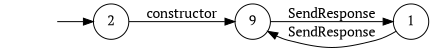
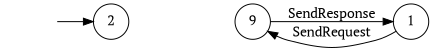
(177, 22) -> none
(332, 33) -> (332, 33)
